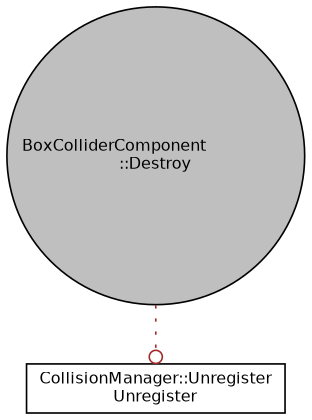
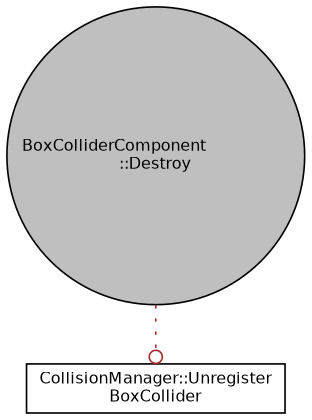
(156, 388) -> (156, 388)
